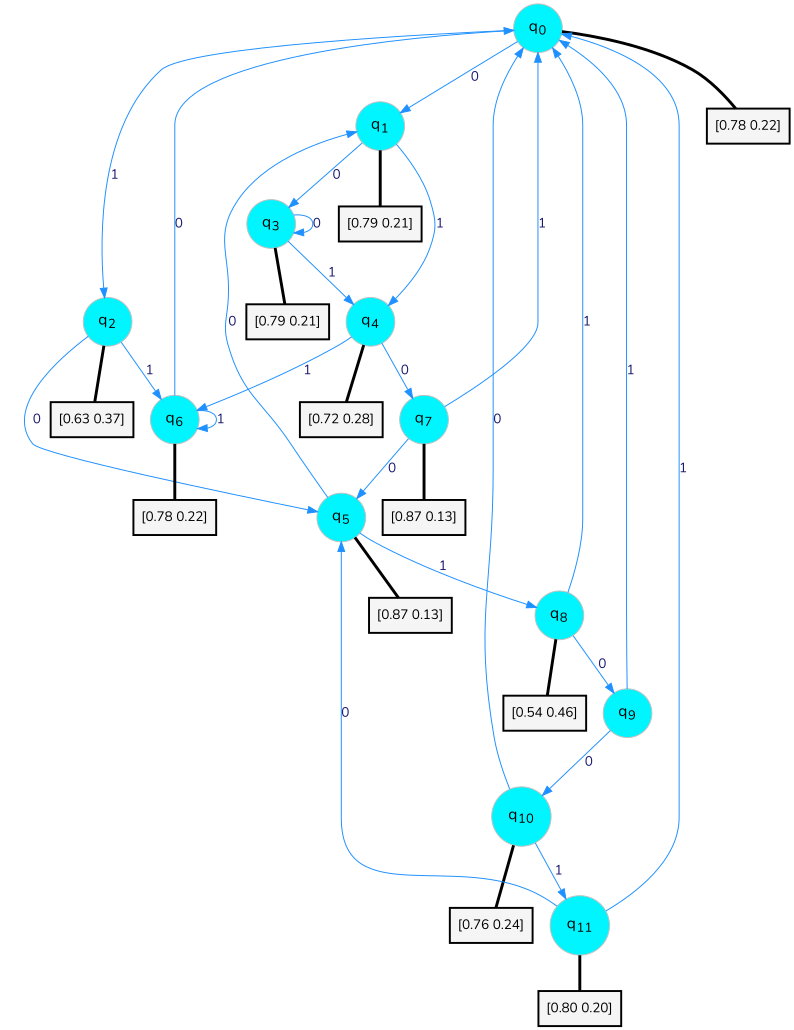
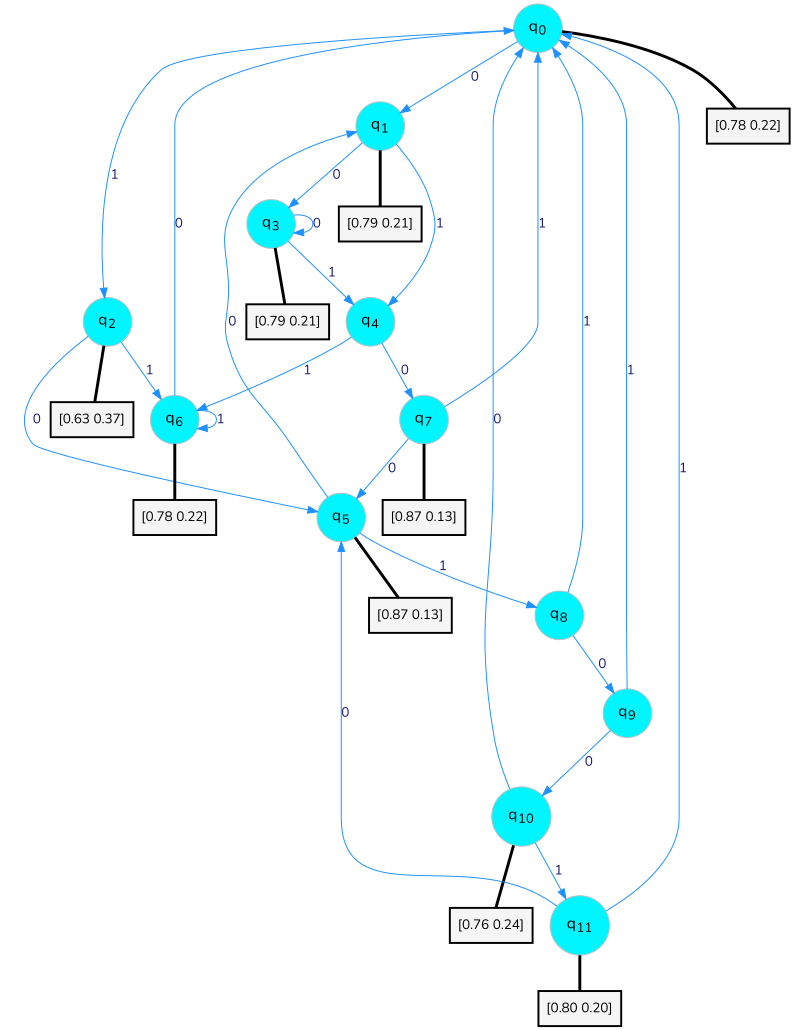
(341, 420) -> none
(545, 713) -> none
